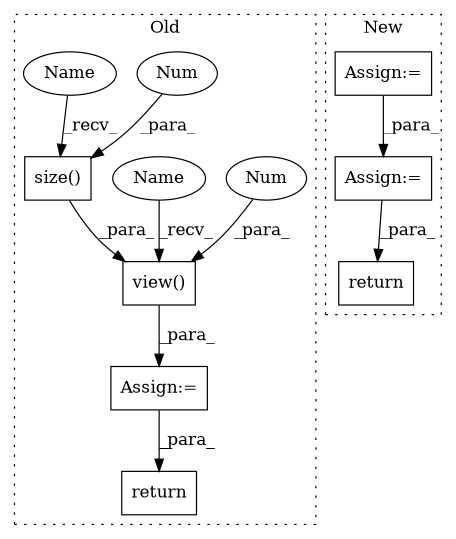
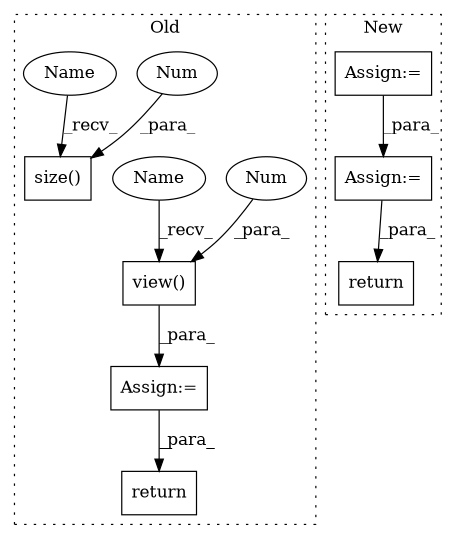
(90, 230) -> none
